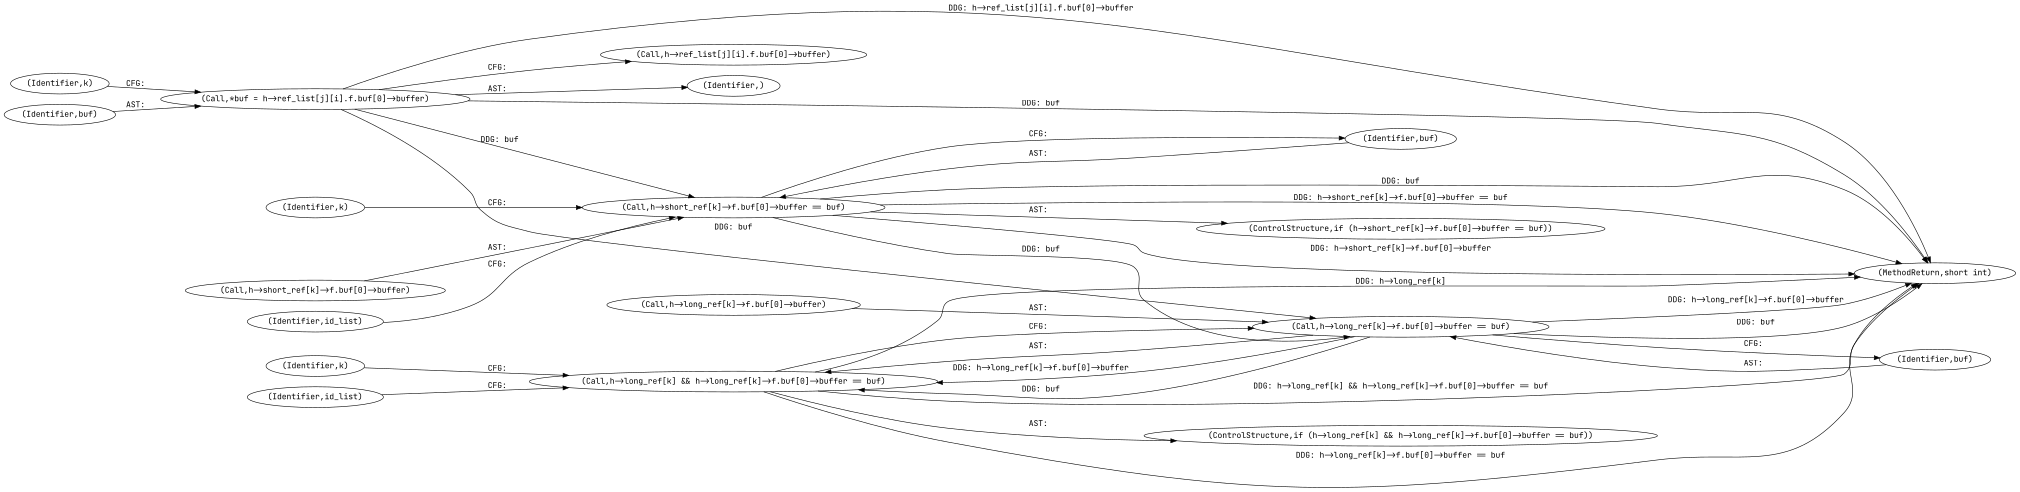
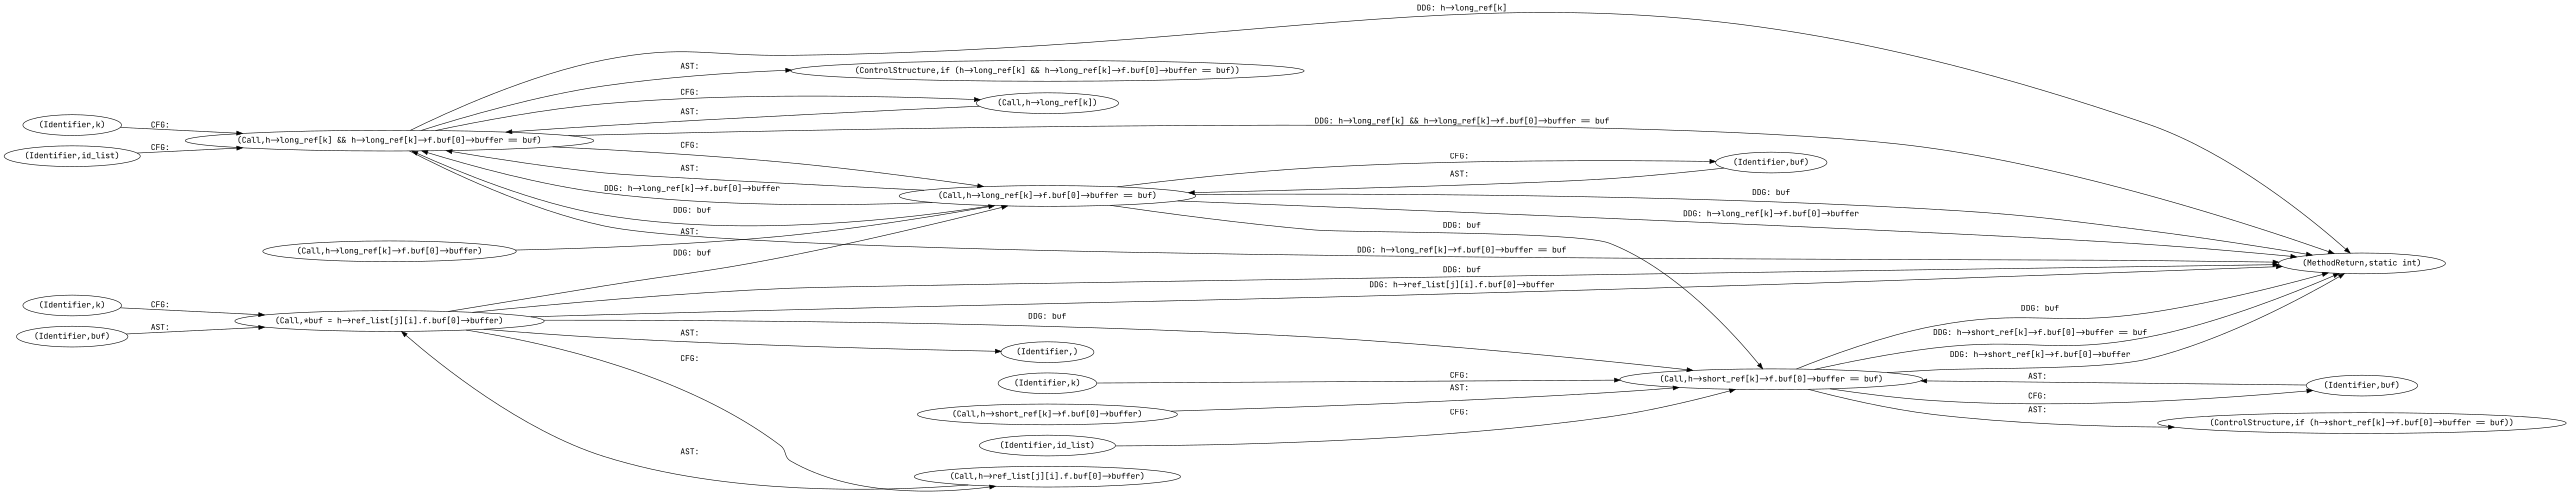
none -> (1047, 103)
(1074, 258) -> (1457, 233)
(1935, 273) -> (2362, 263)
none -> (669, 472)
